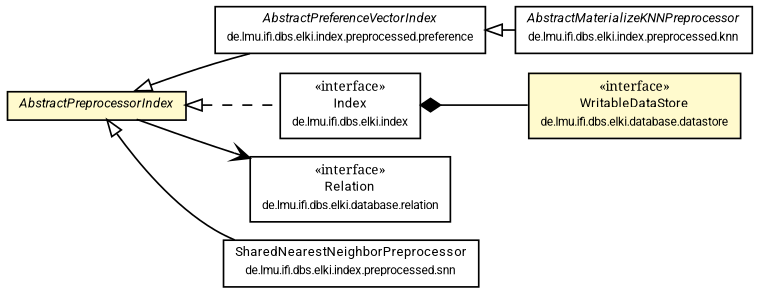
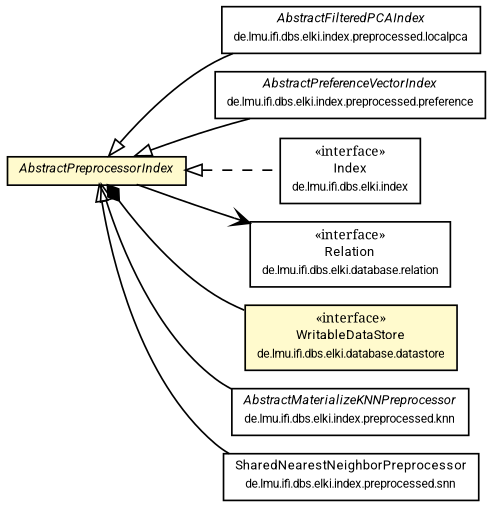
none -> (350, 30)
(509, 30) -> (153, 306)
(484, 105) -> (175, 264)
